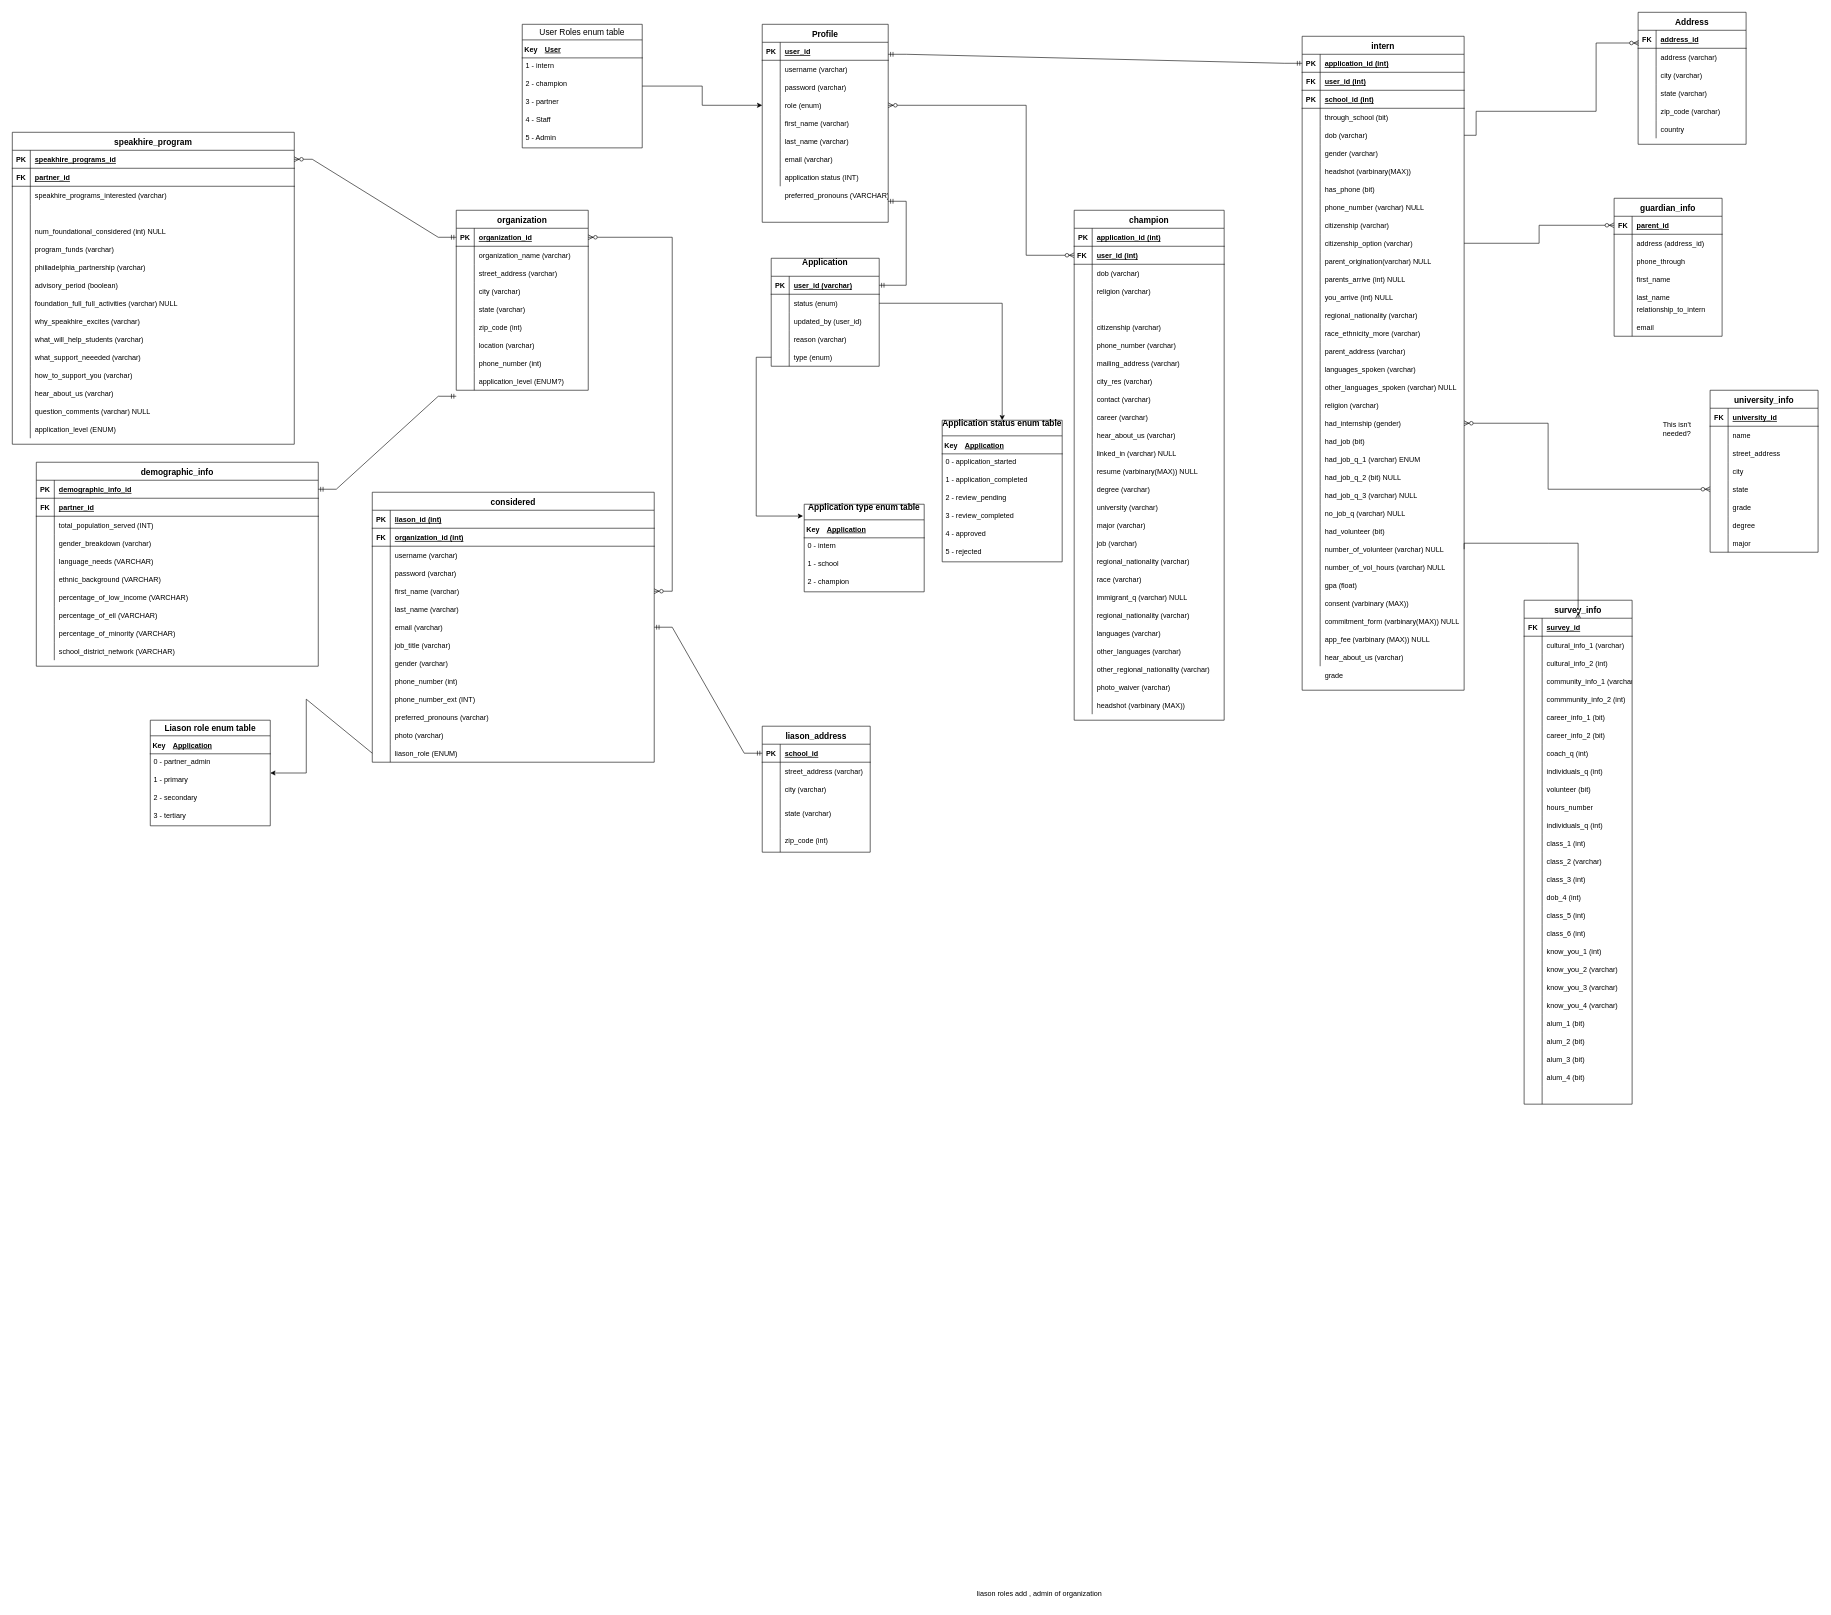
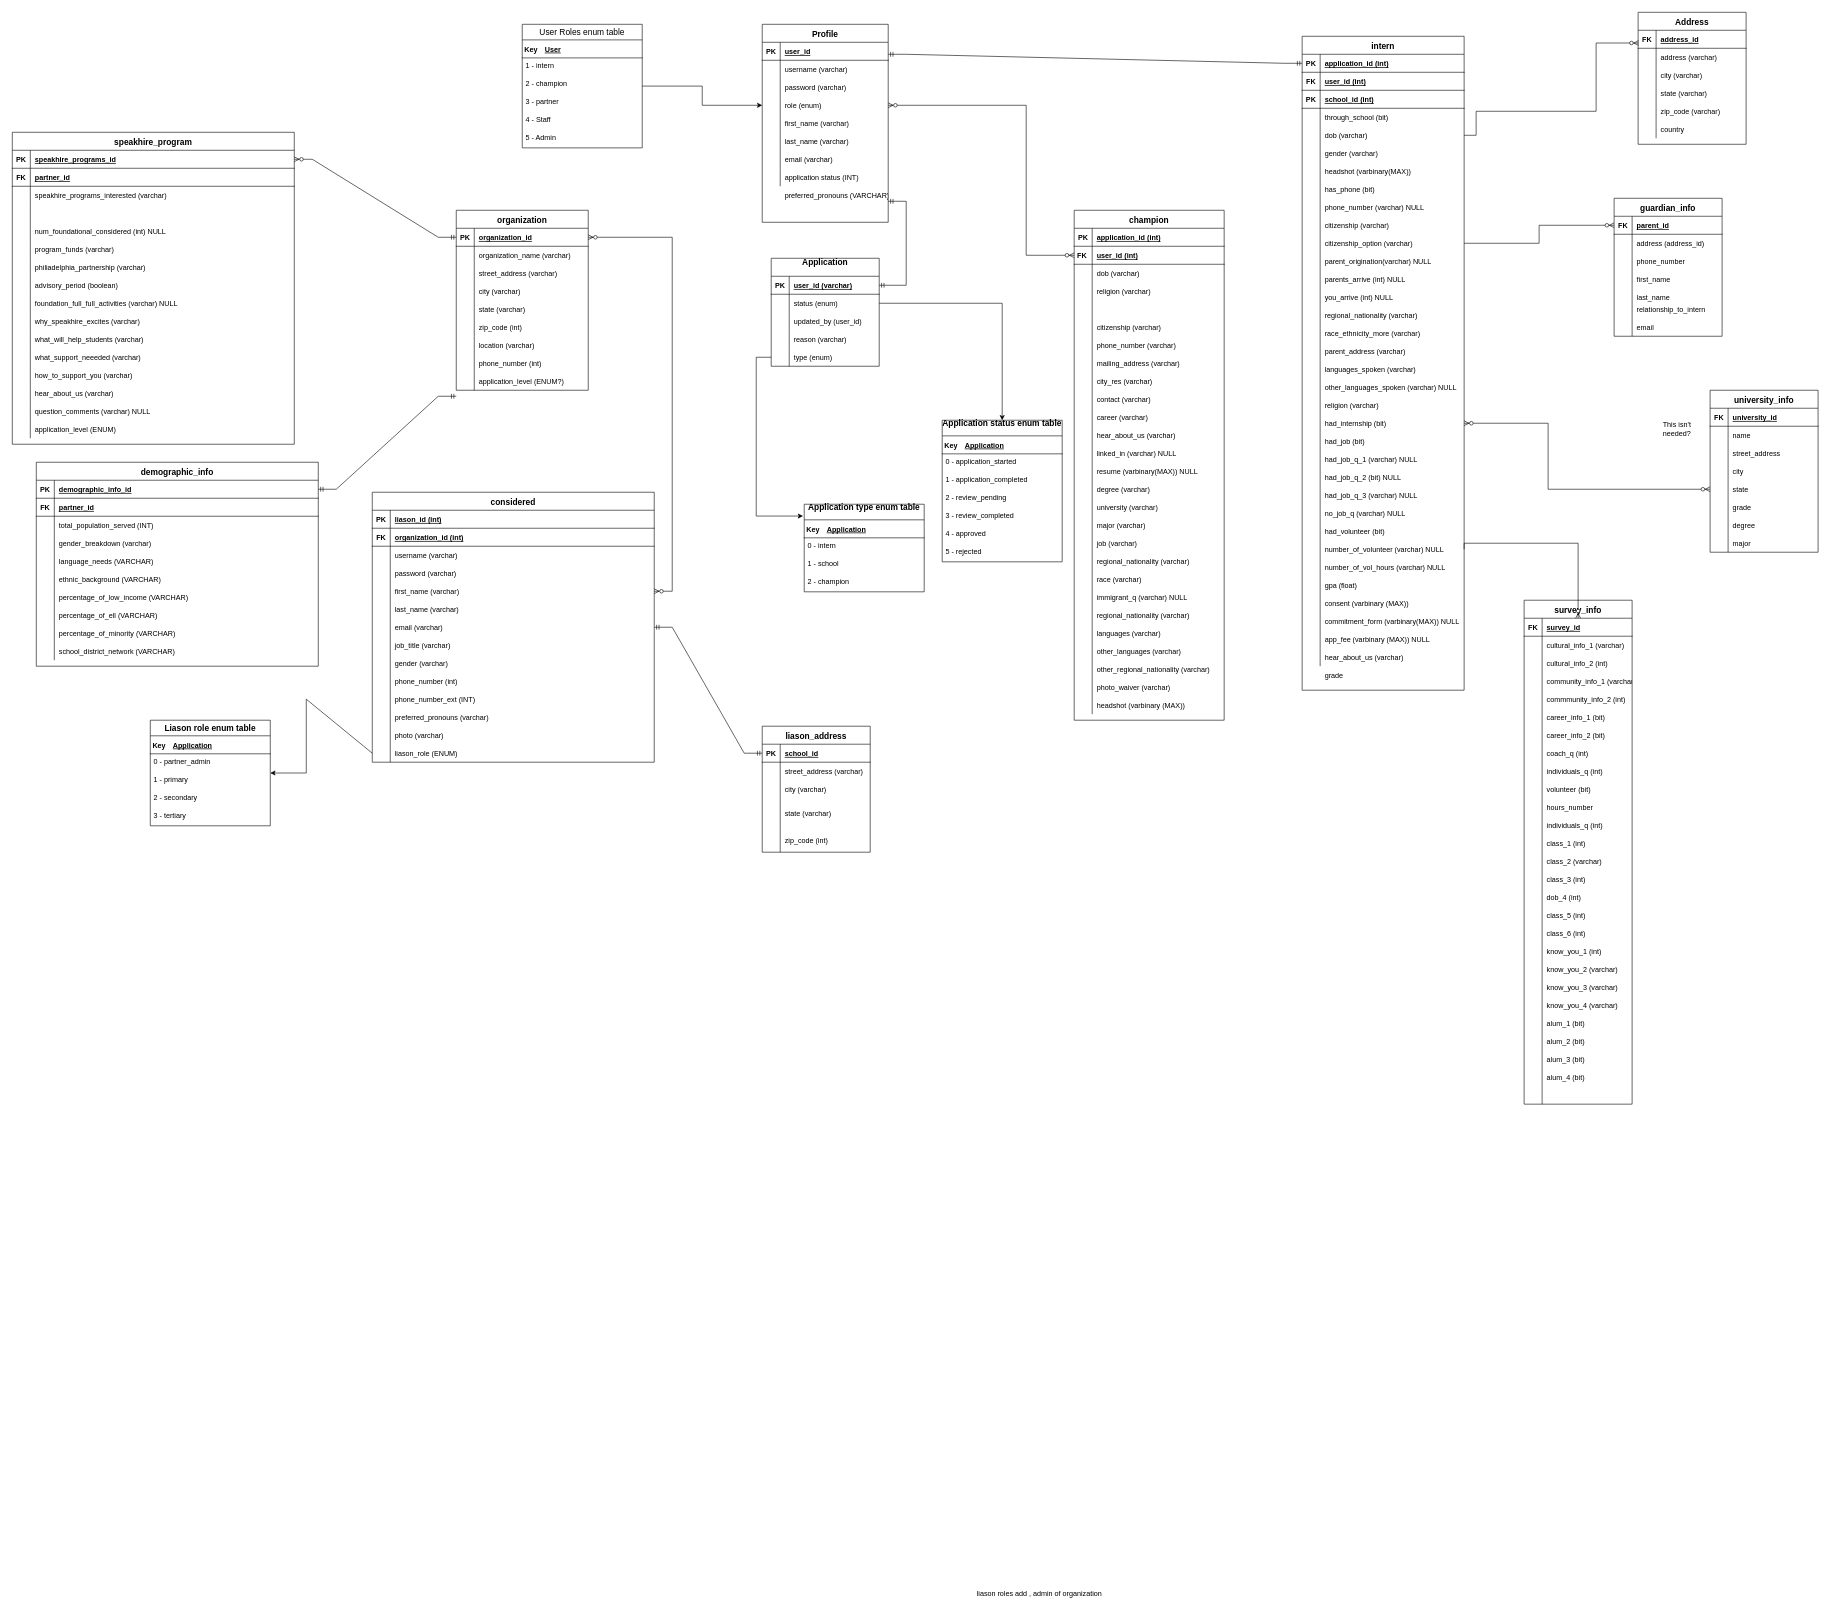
(1663, 262) -> (1661, 262)
(1368, 424) -> (1361, 424)
(1375, 460) -> (1375, 460)
